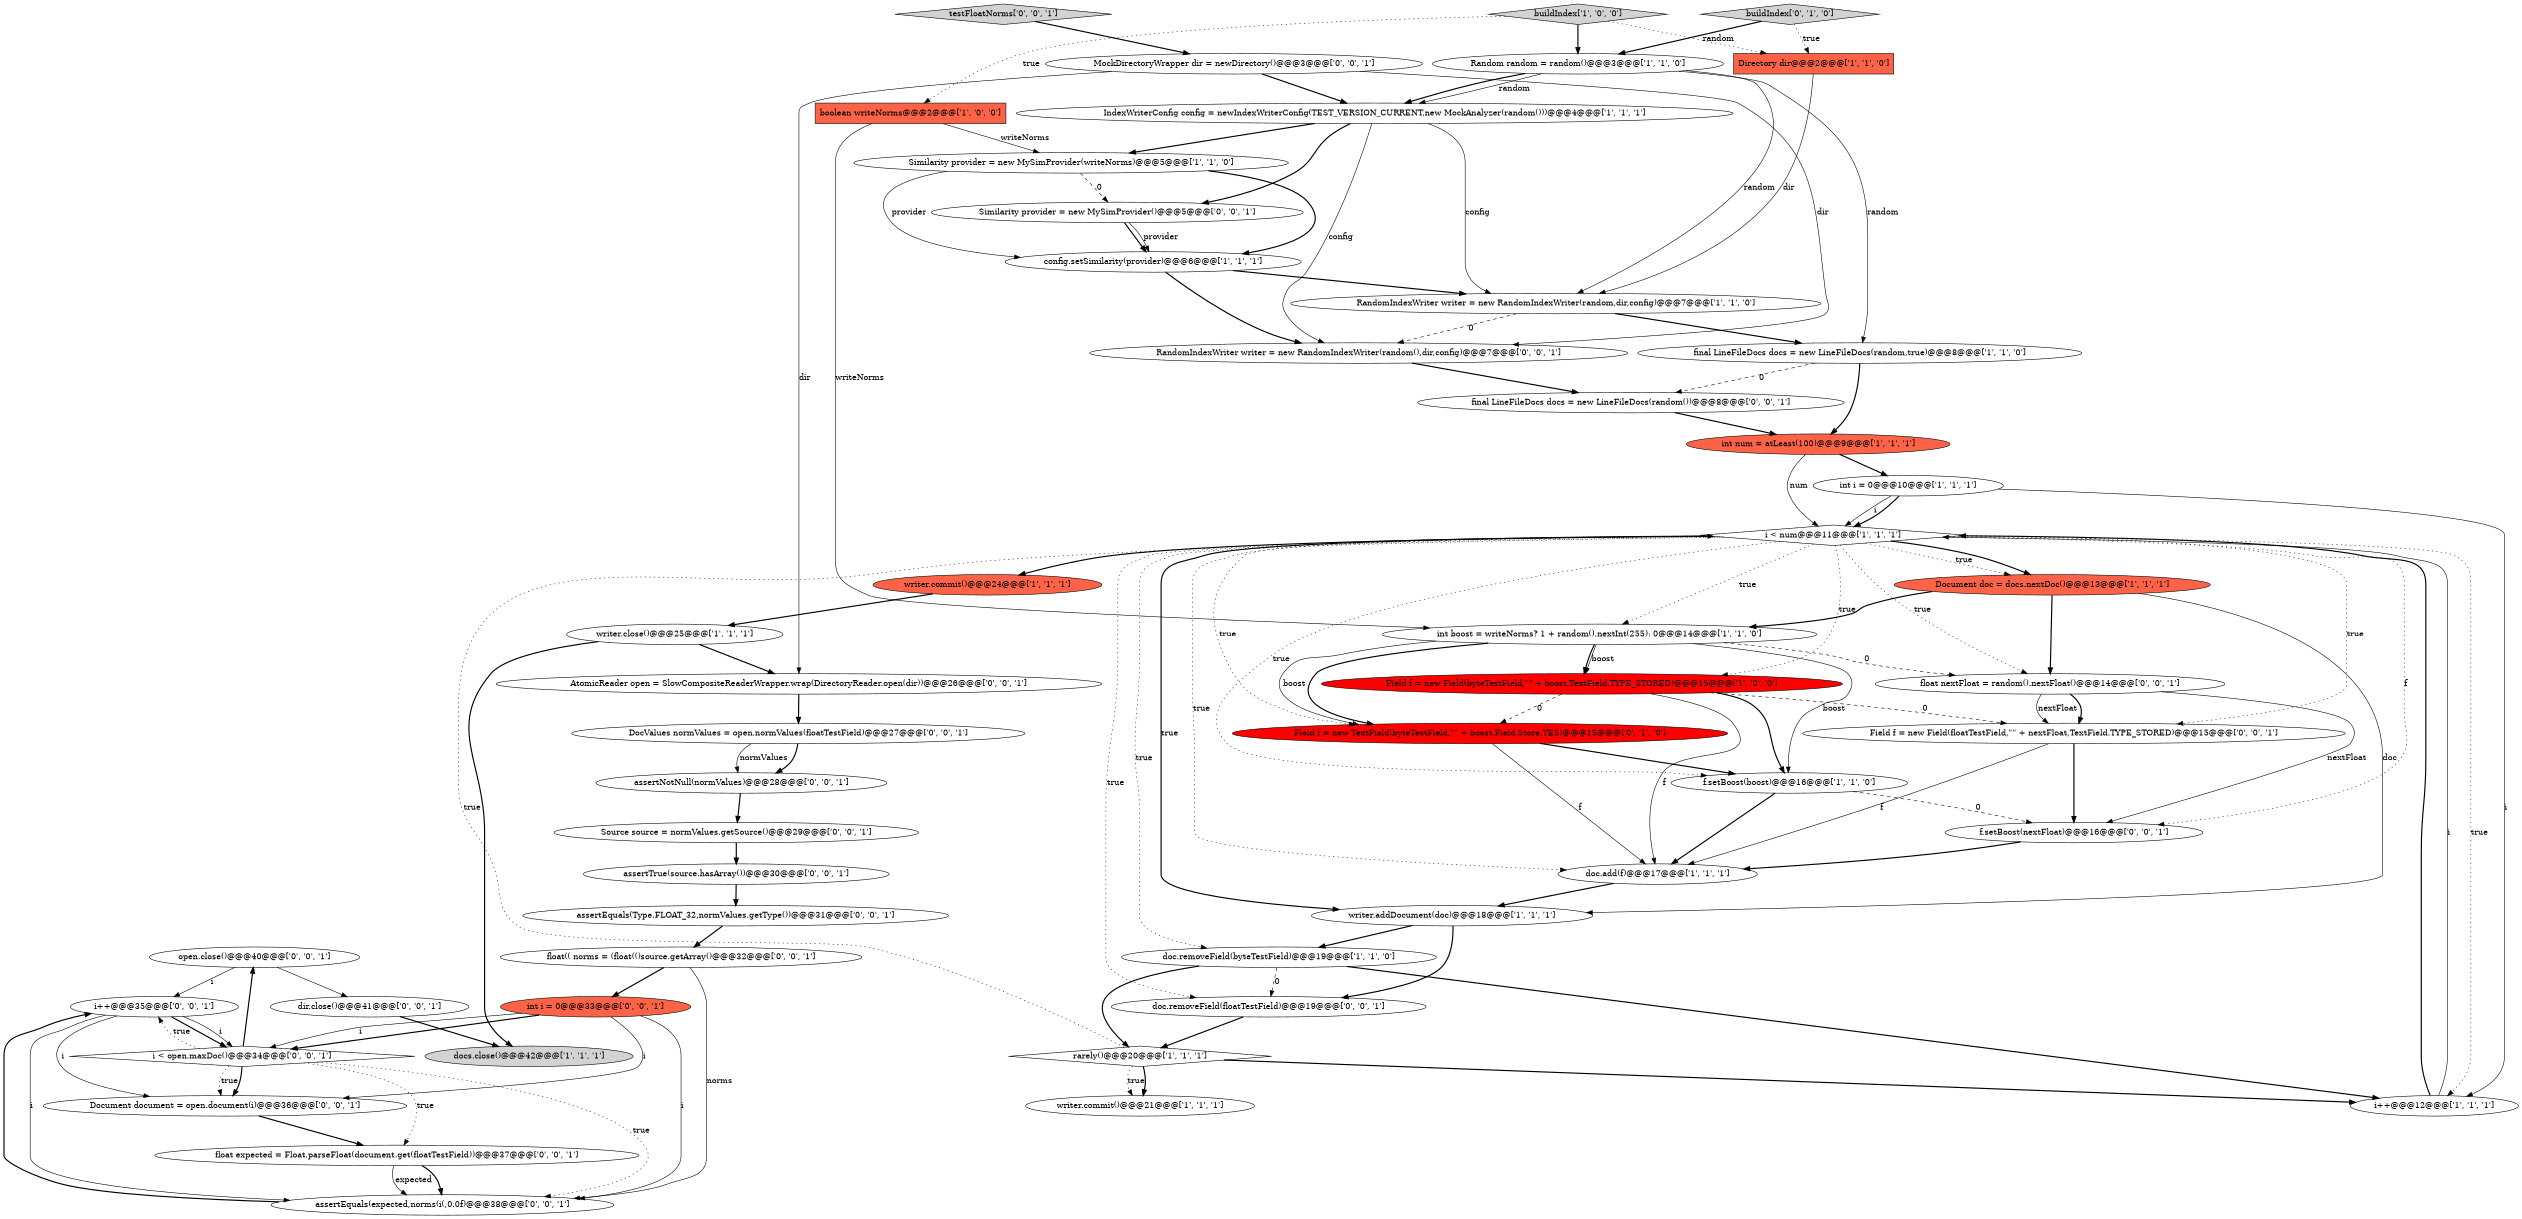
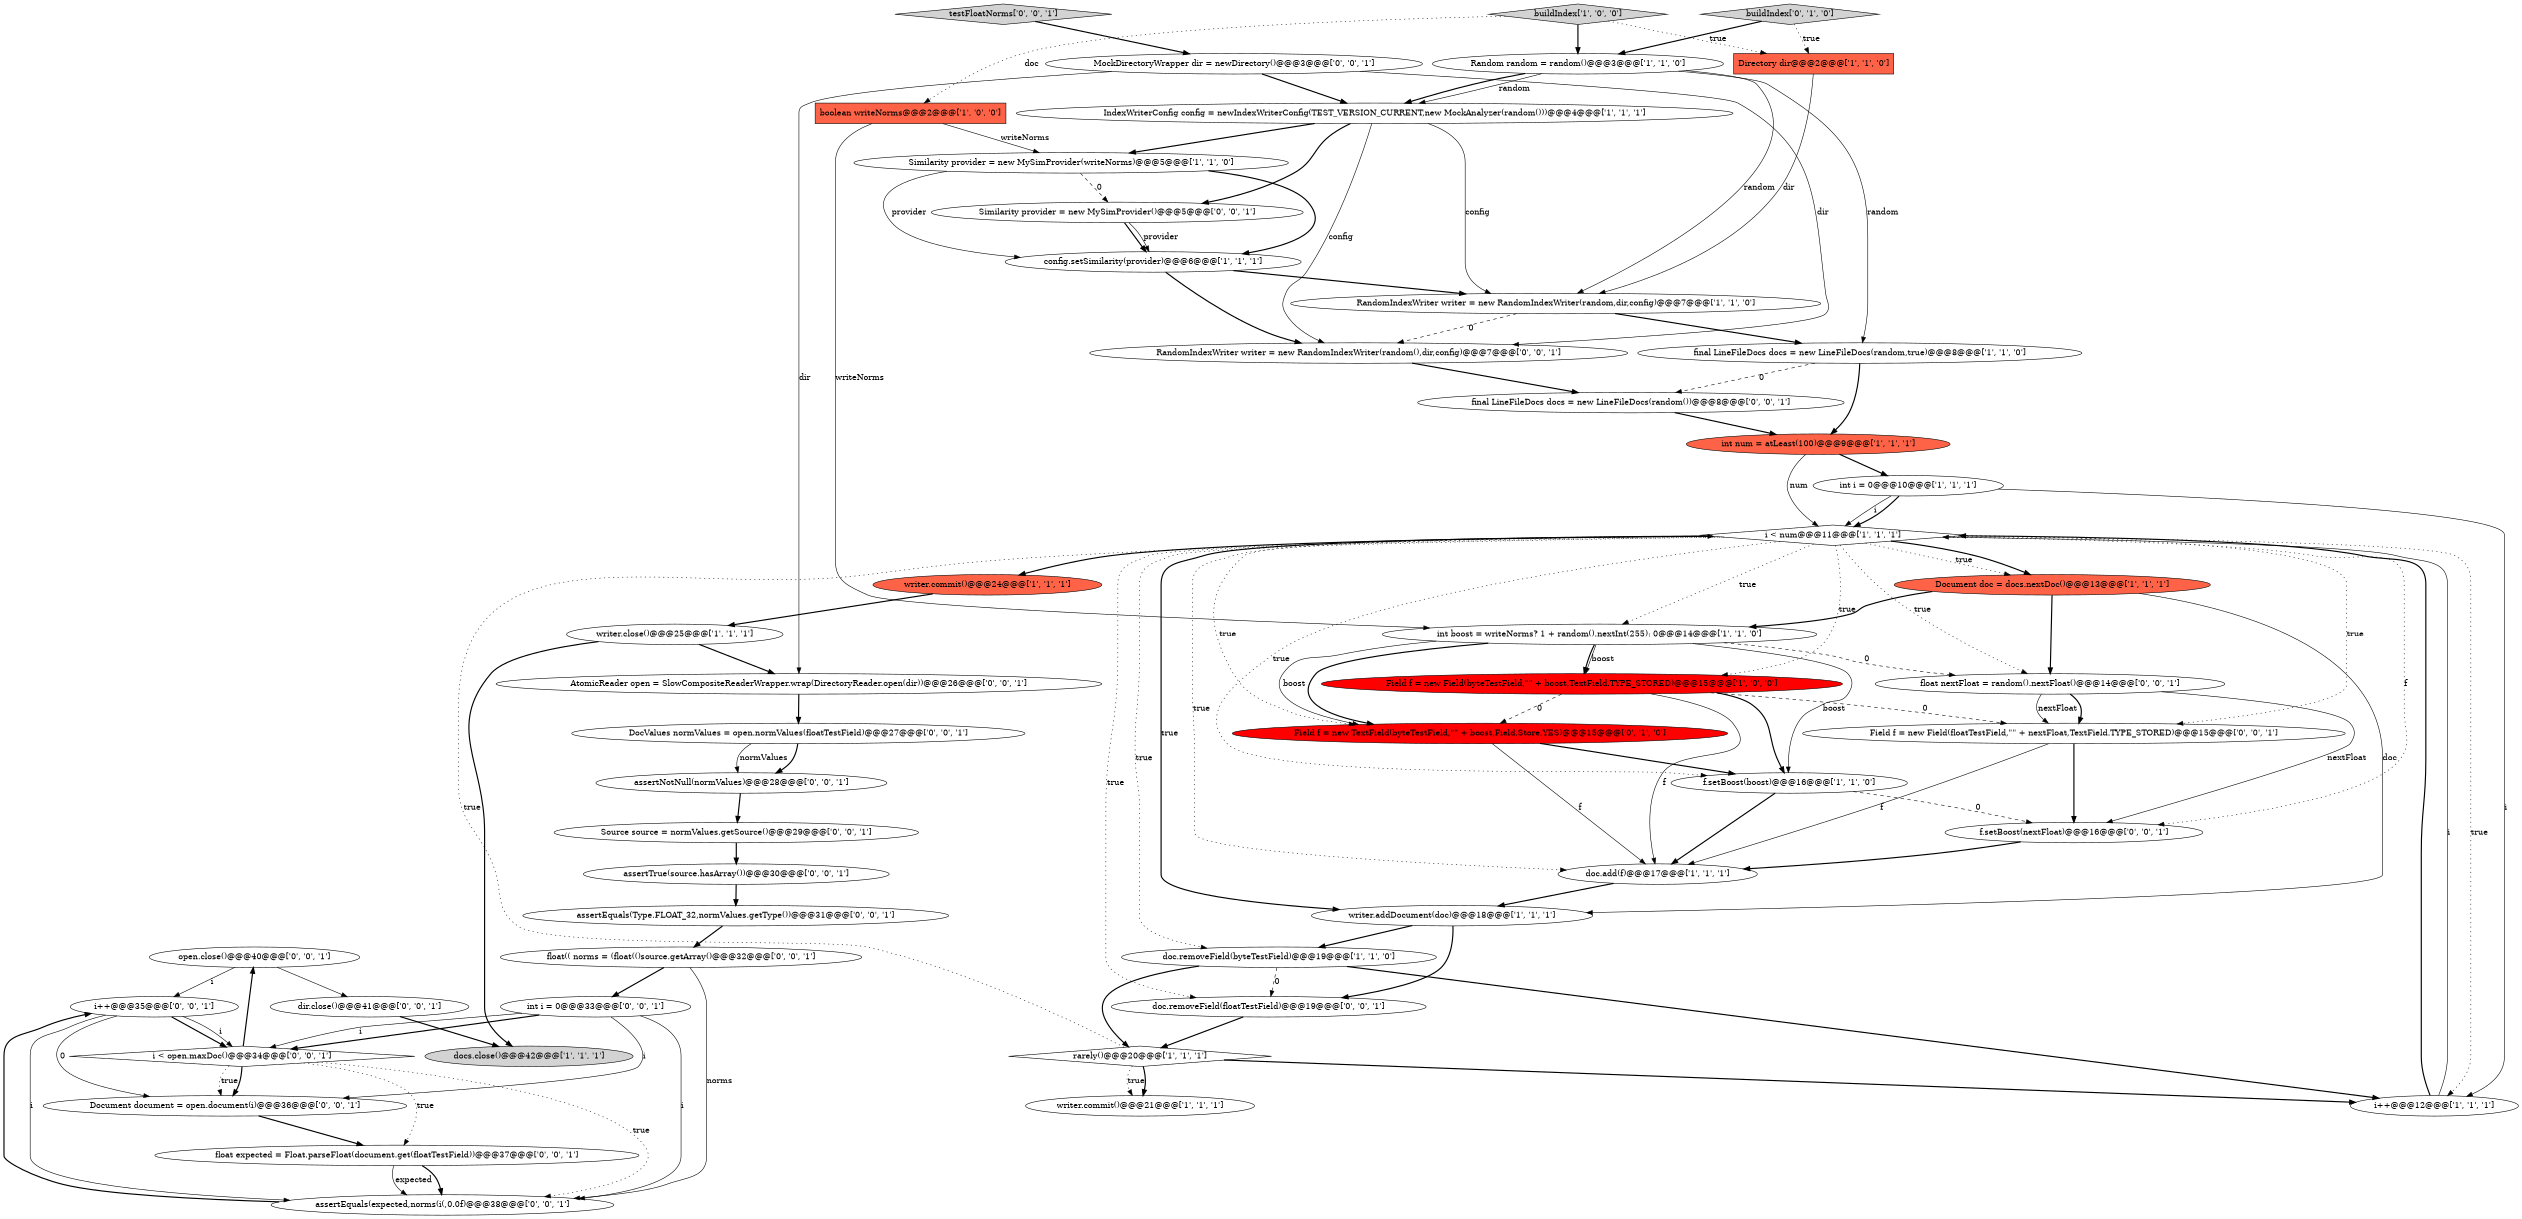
(1718, 39) -> (1718, 39)
(1032, 64) -> (1032, 64)
(596, 1007) -> (596, 1007)
(178, 1039) -> none
(63, 1056) -> (63, 1056)
